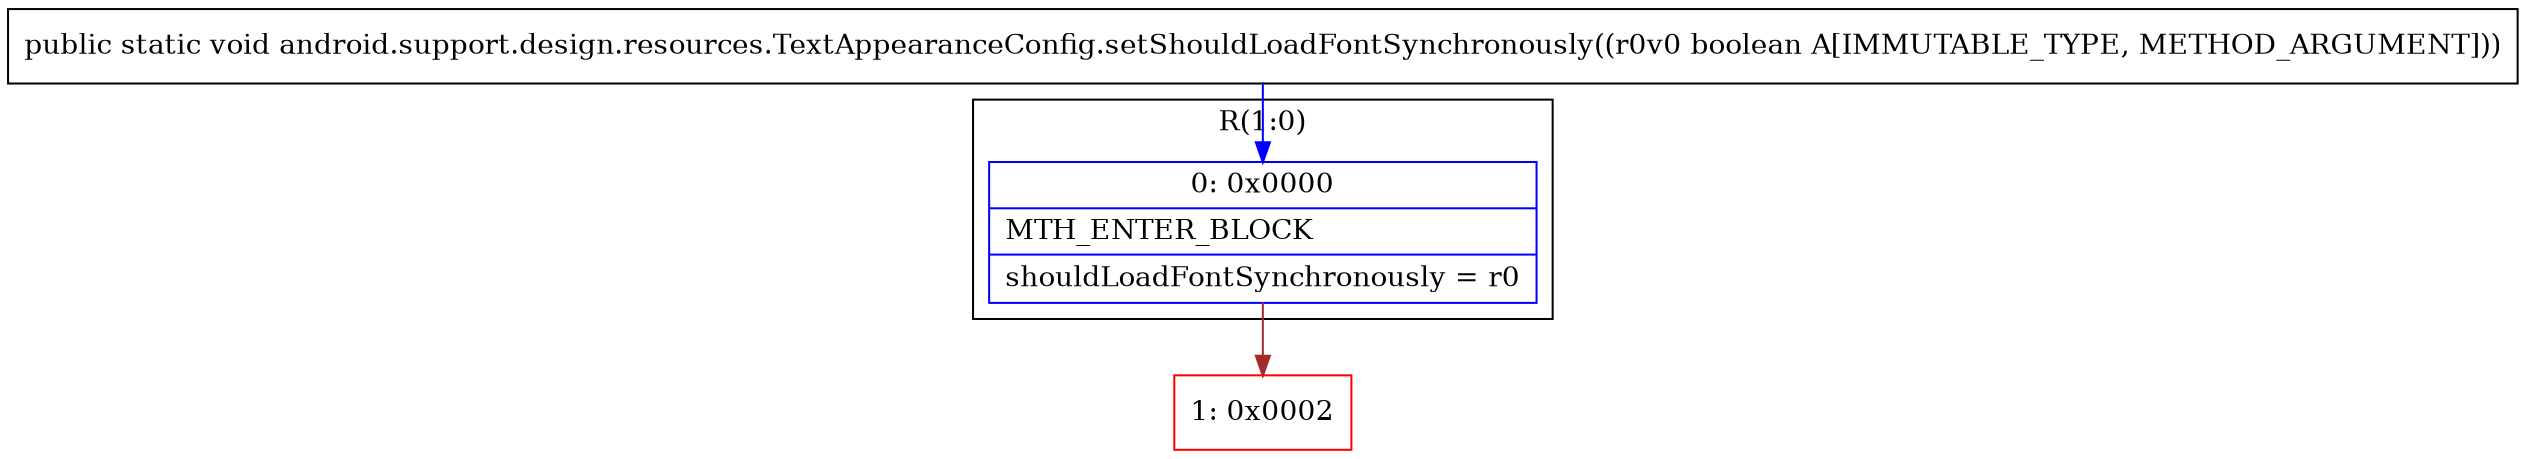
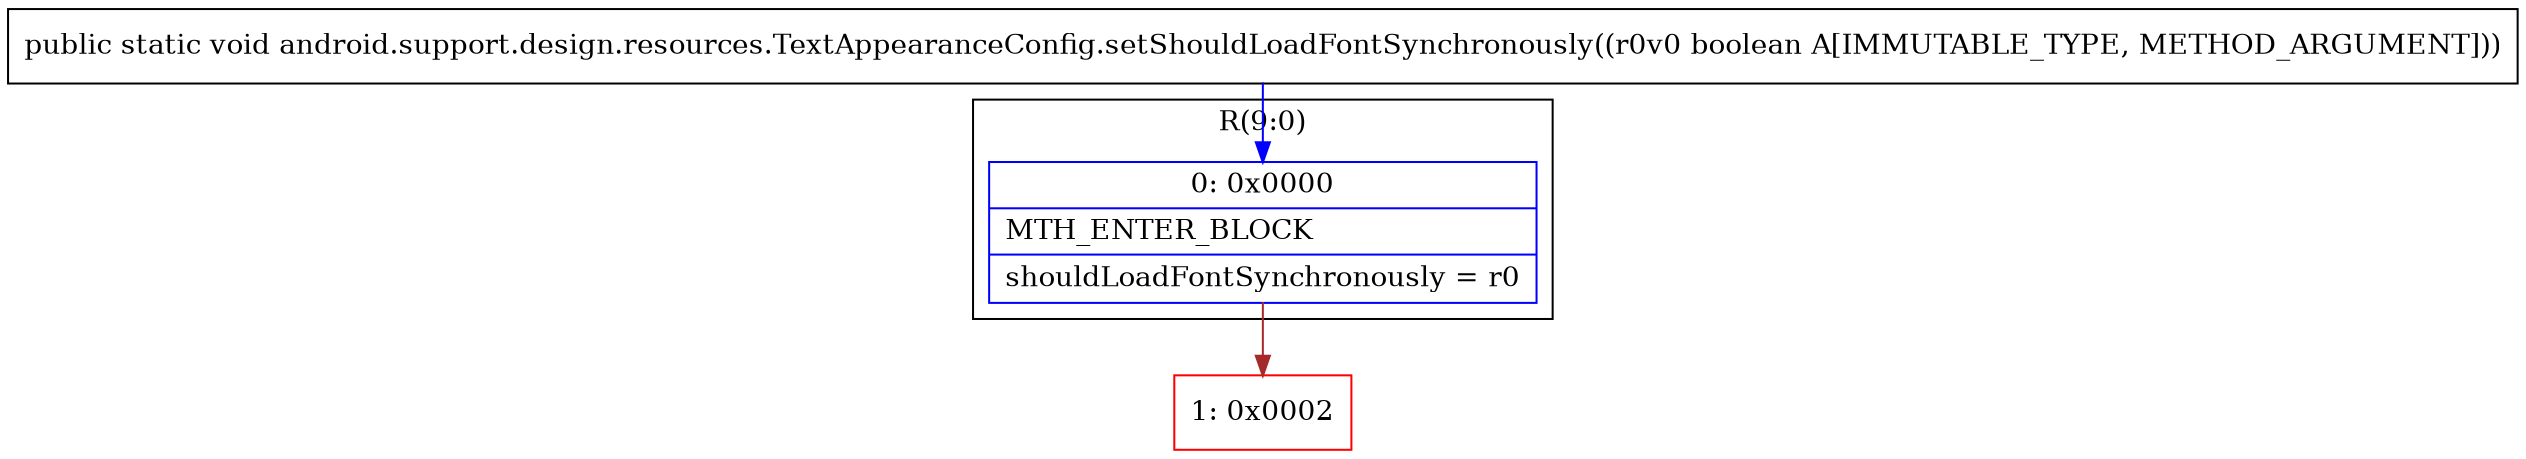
(1263, 123) -> (1263, 123)
